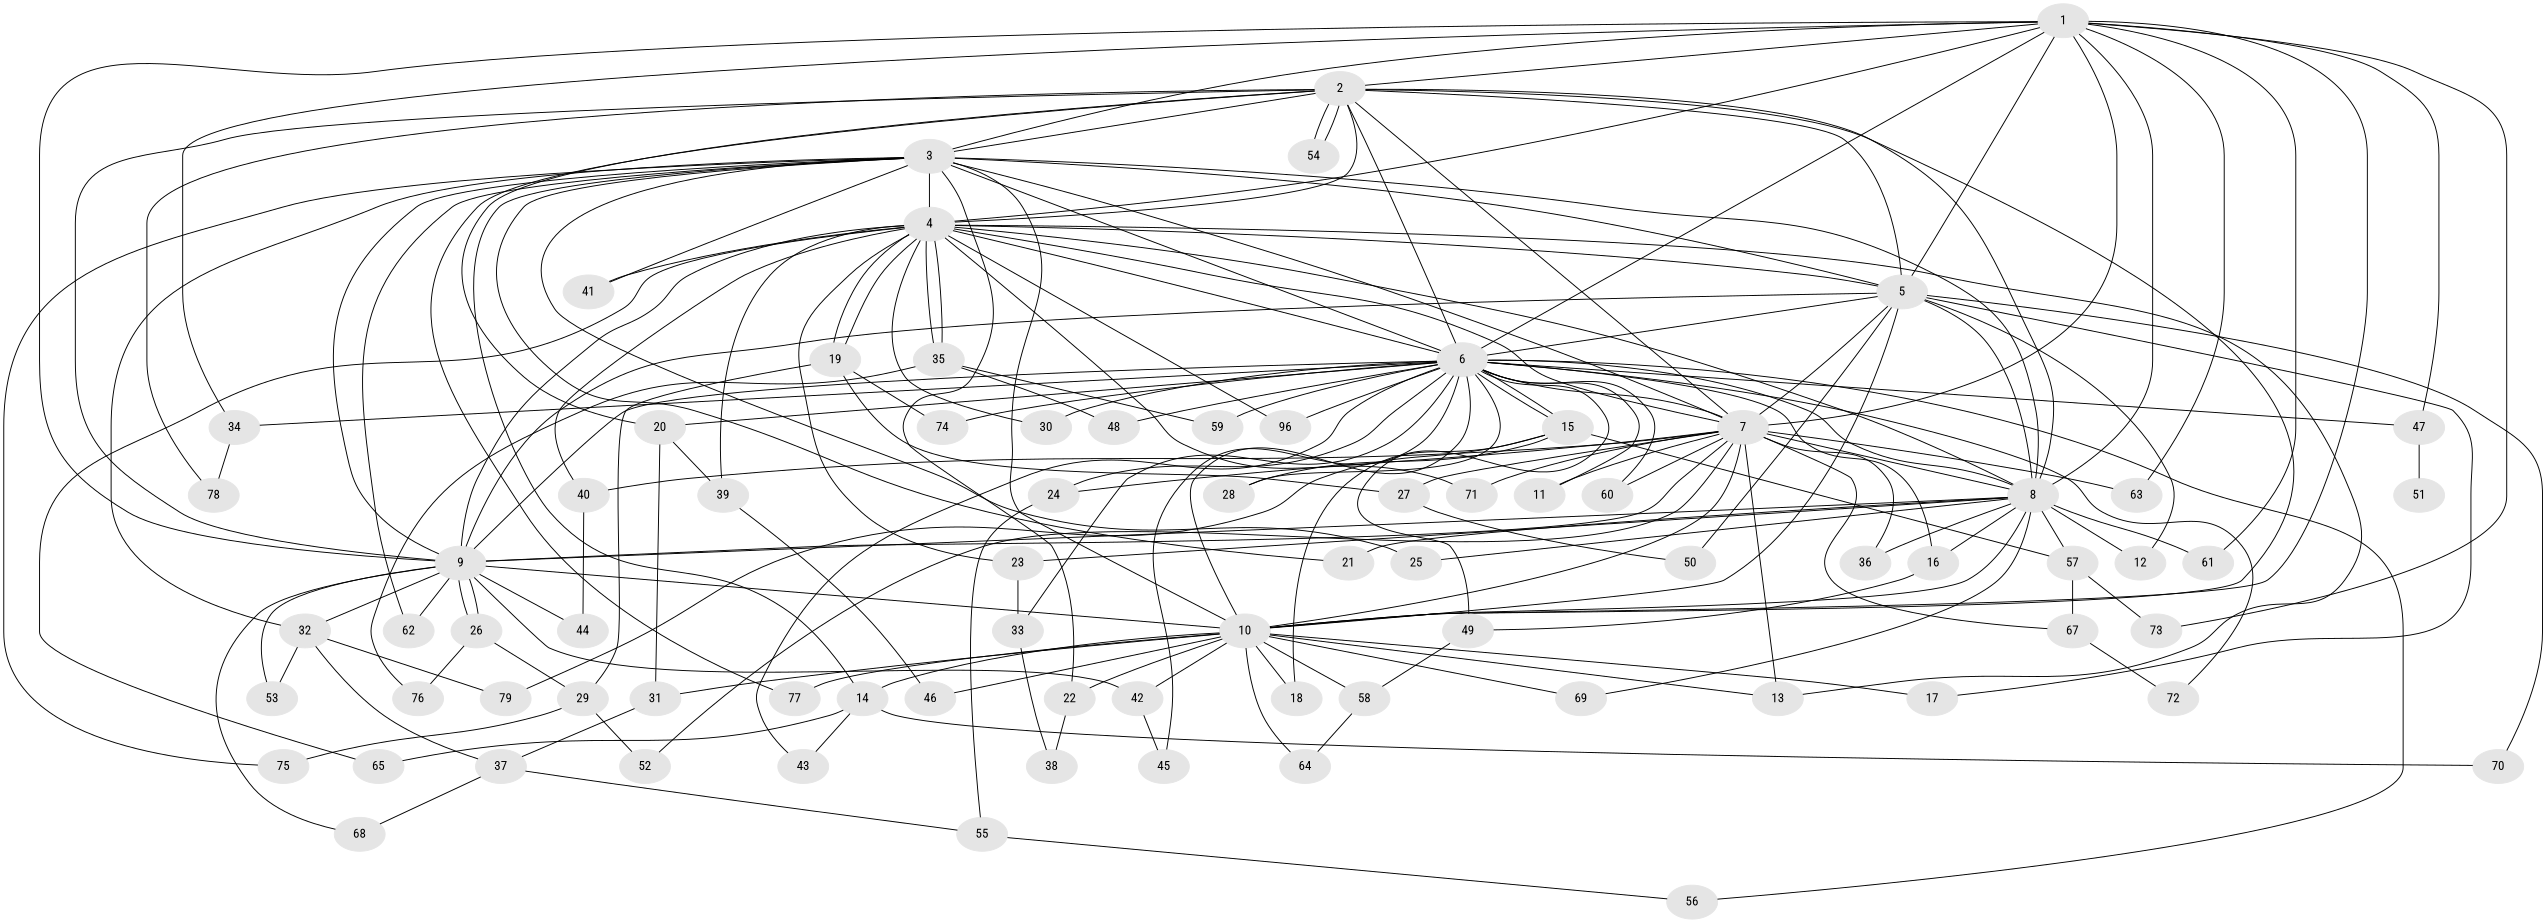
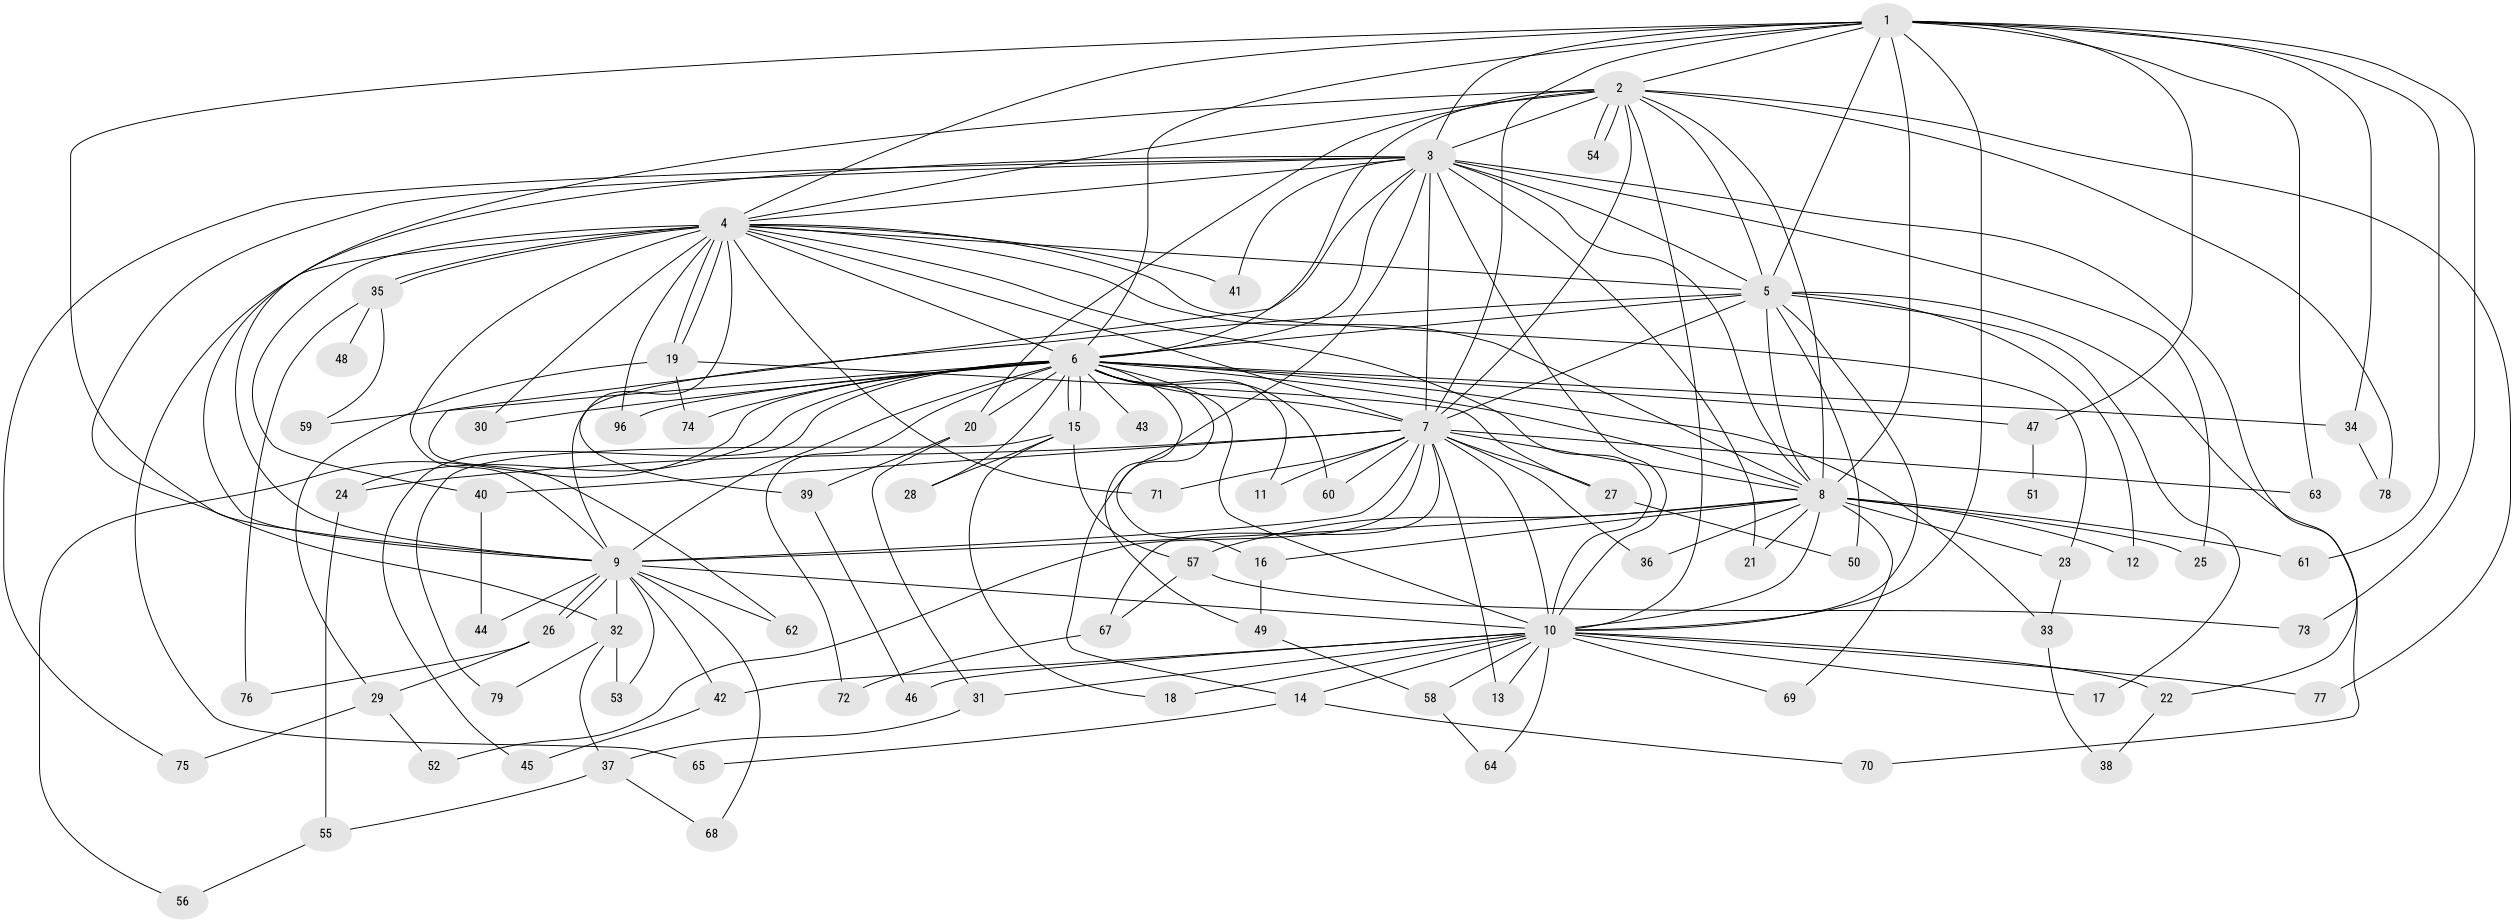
(2023, 291) -> (1298, 349)
(1287, 391) -> none
(833, 733) -> none
